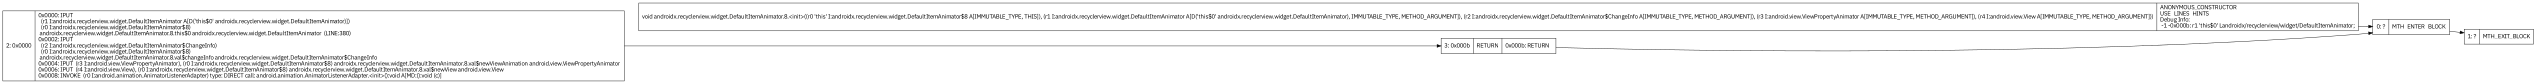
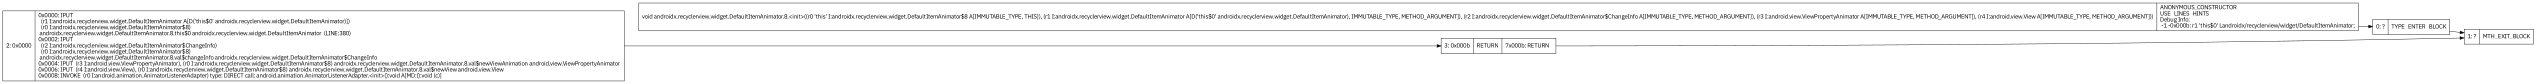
(2419, 27) -> (2419, 27)
(1529, 46) -> (1529, 46)
(1962, 50) -> (2008, 44)
